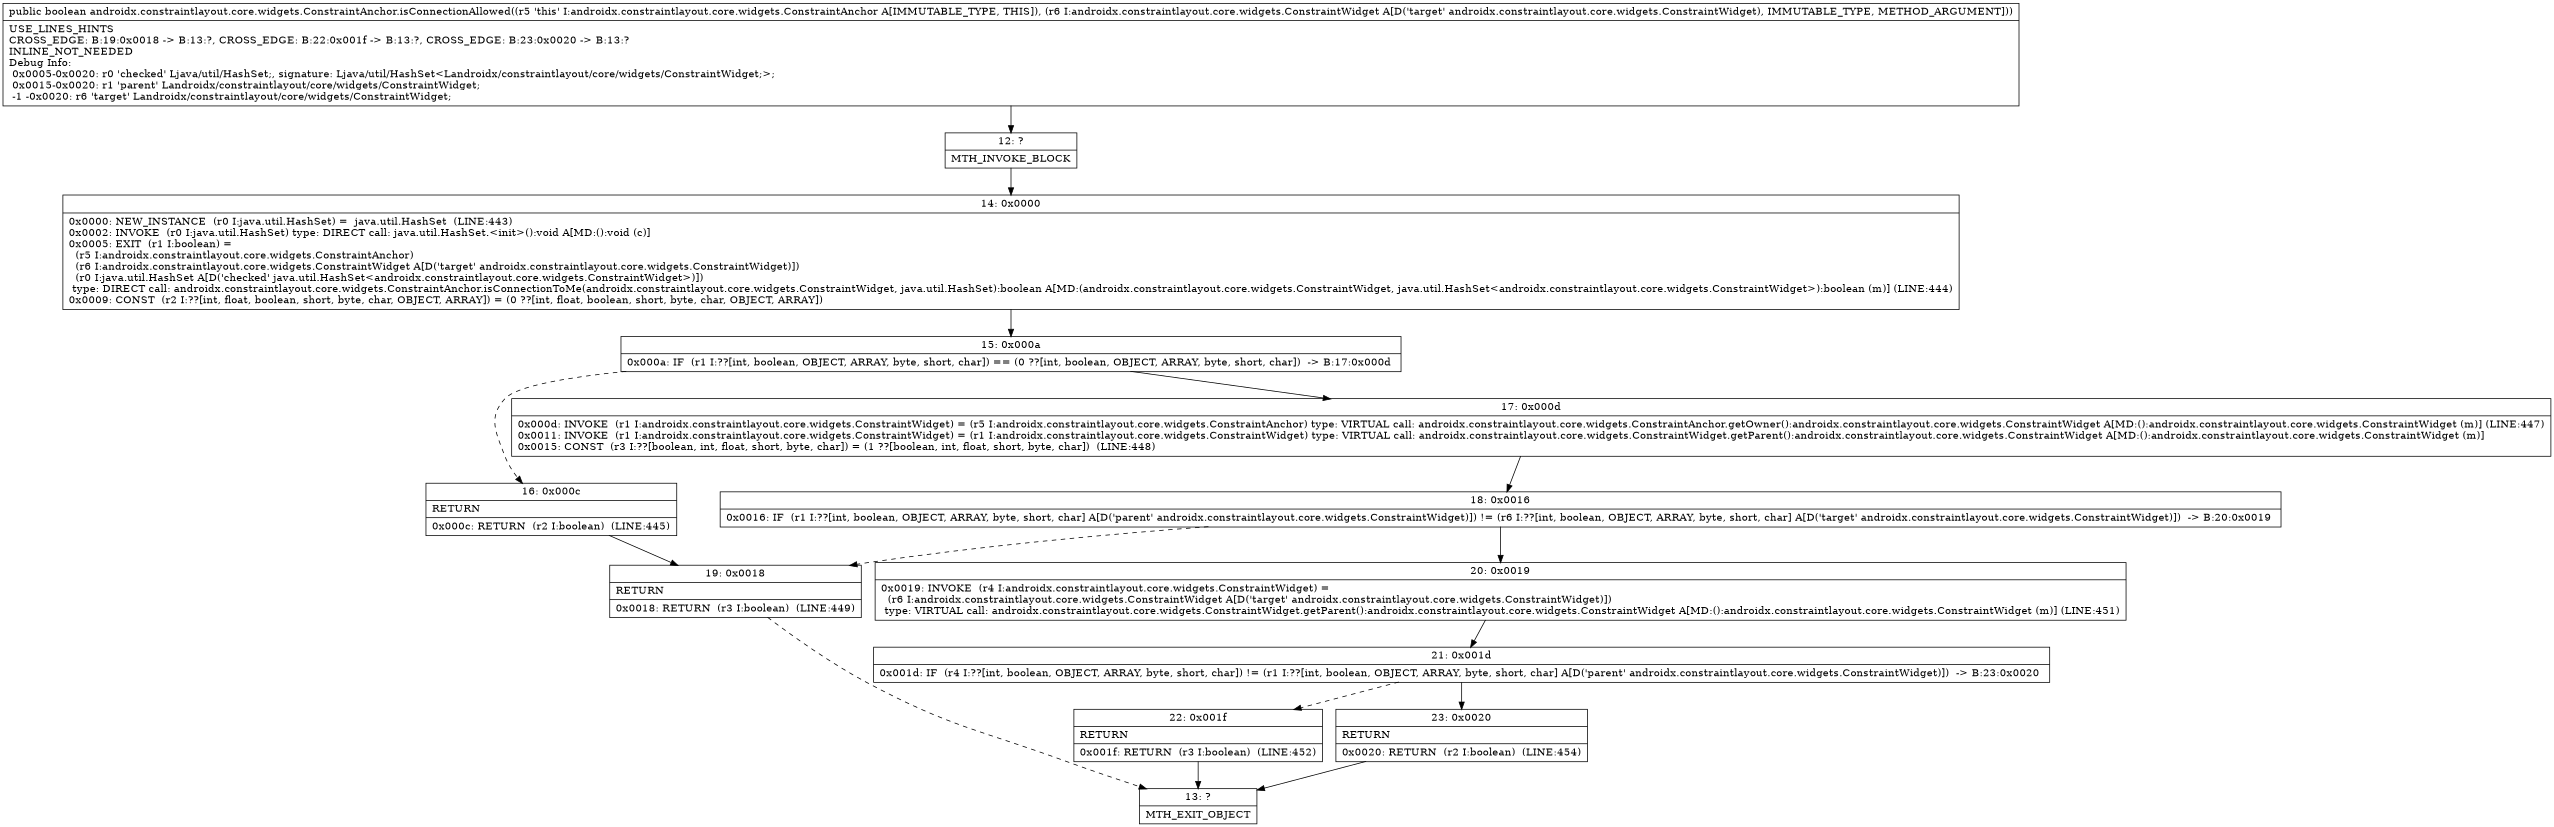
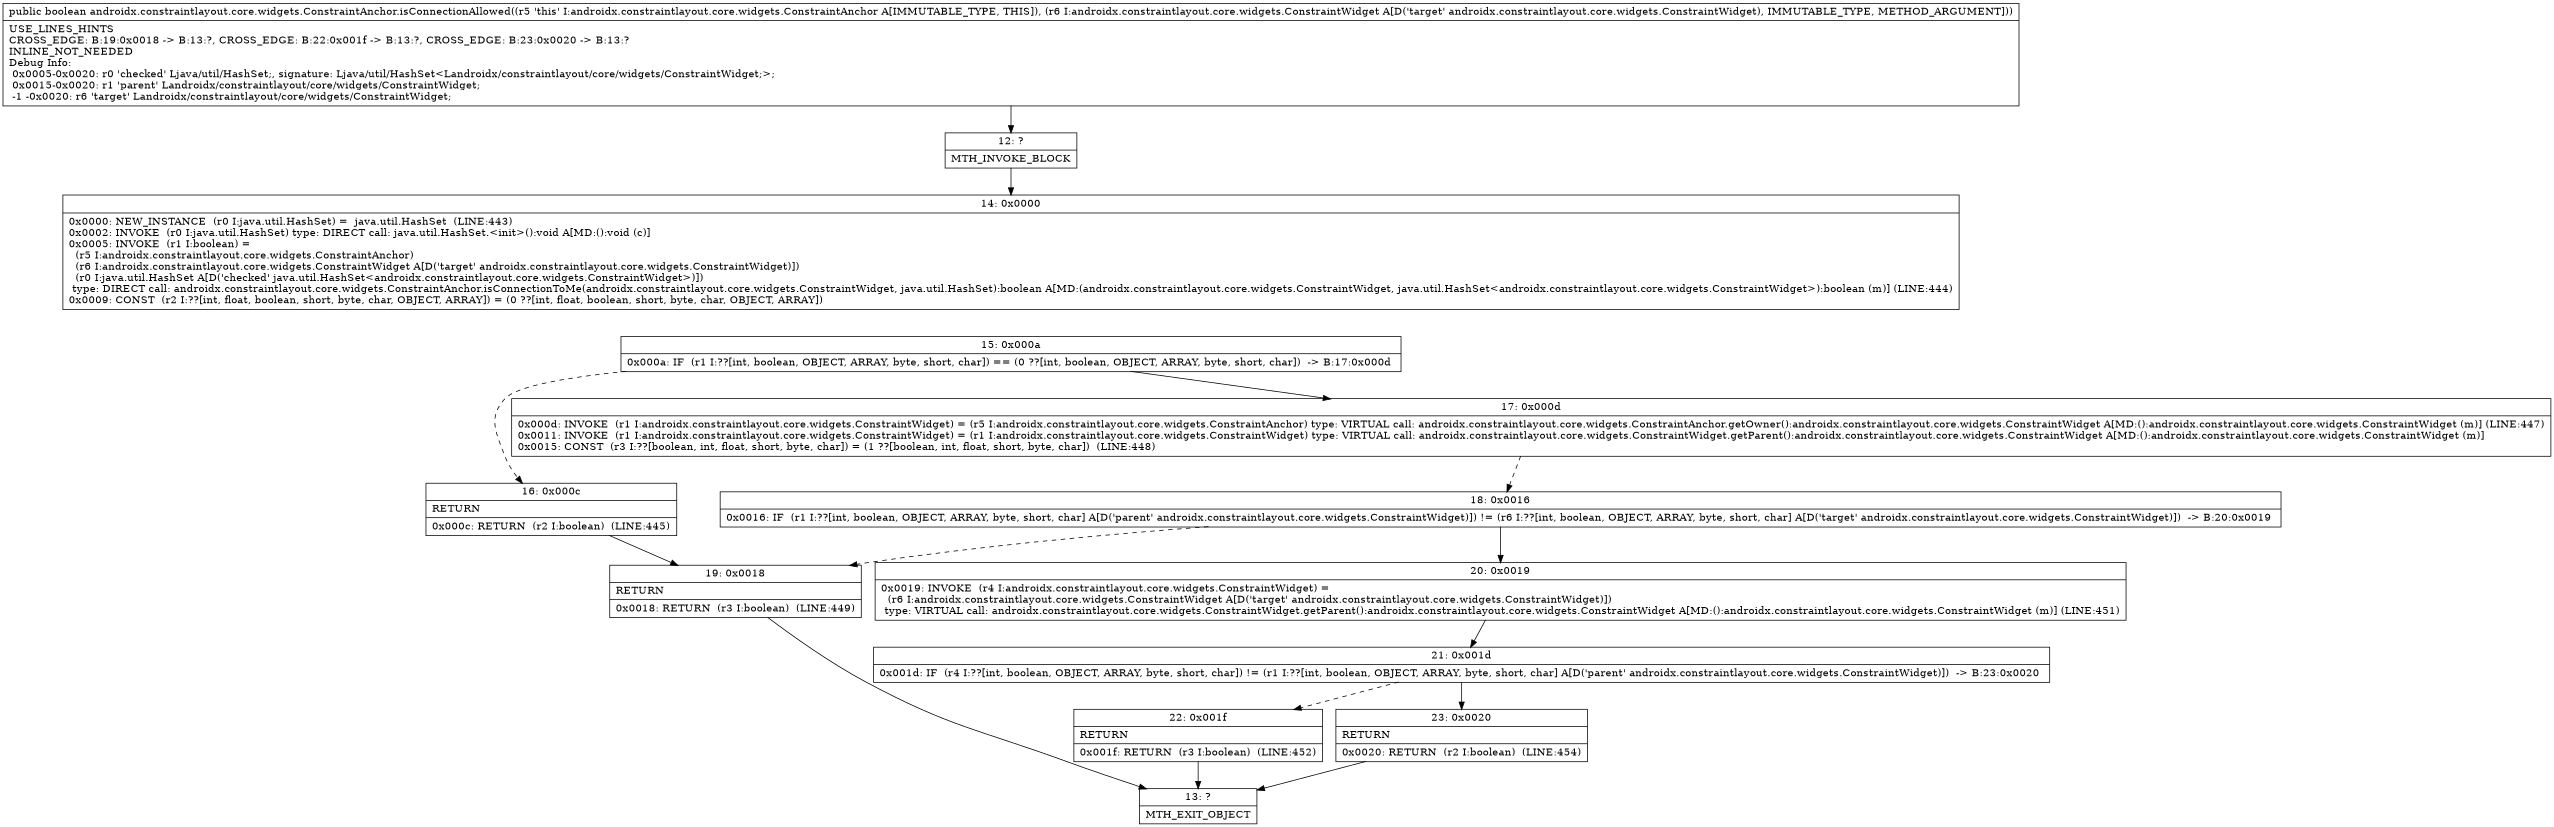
(152, 244) -> (162, 244)
(1011, 319) -> none
(1515, 470) -> (1515, 470)
(945, 719) -> (945, 719)
